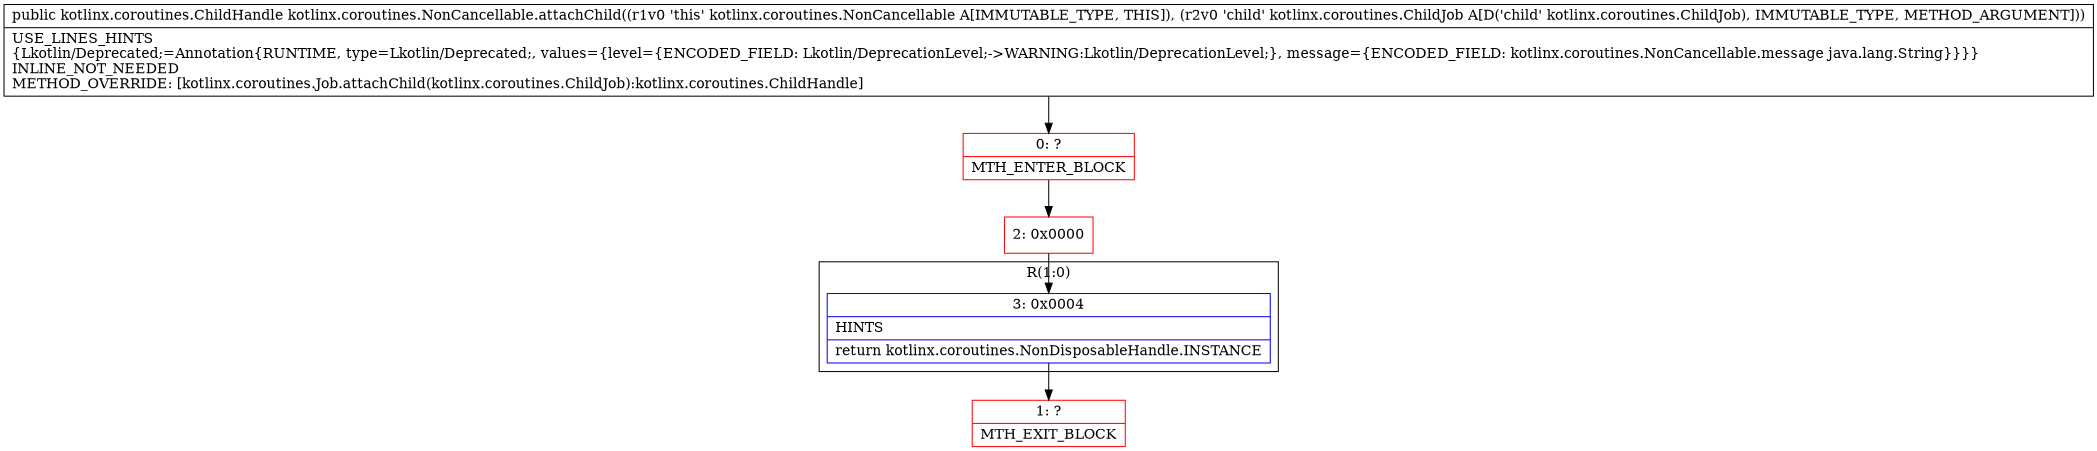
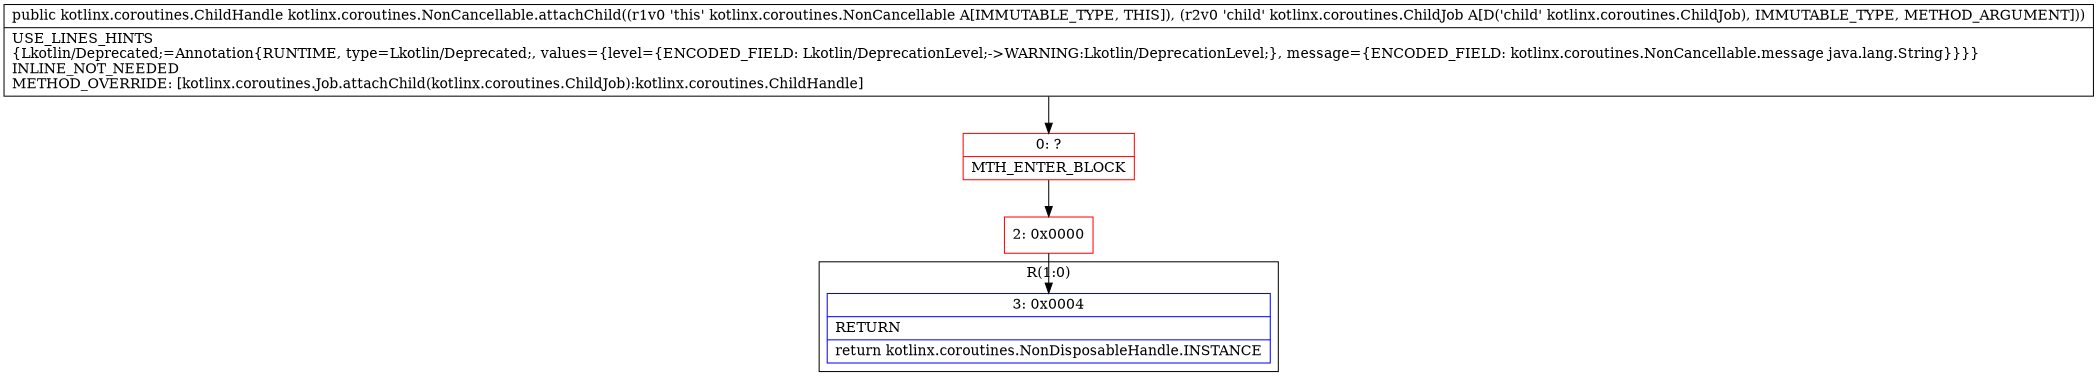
(860, 328) -> (868, 328)
(1049, 423) -> none
